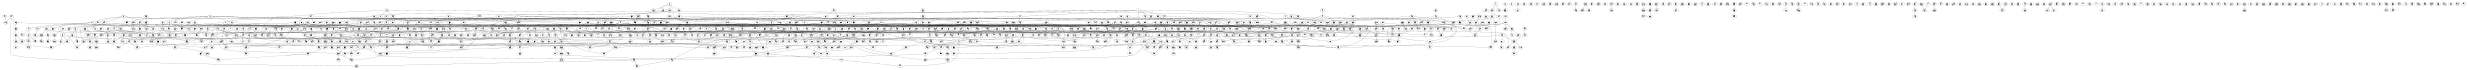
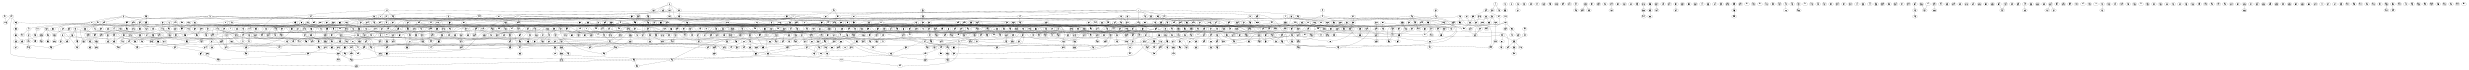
none -> (127, 29)
